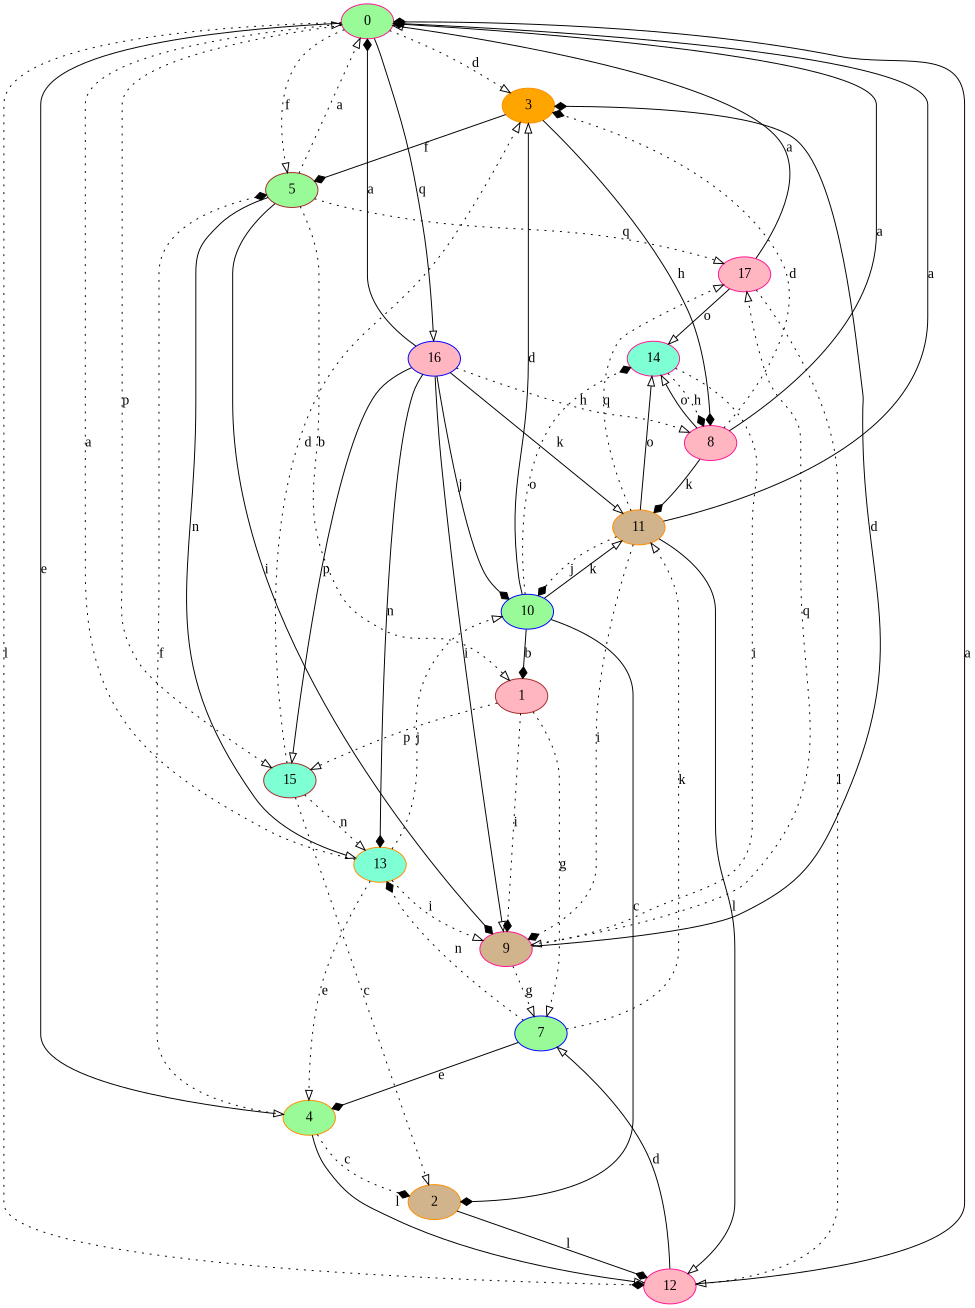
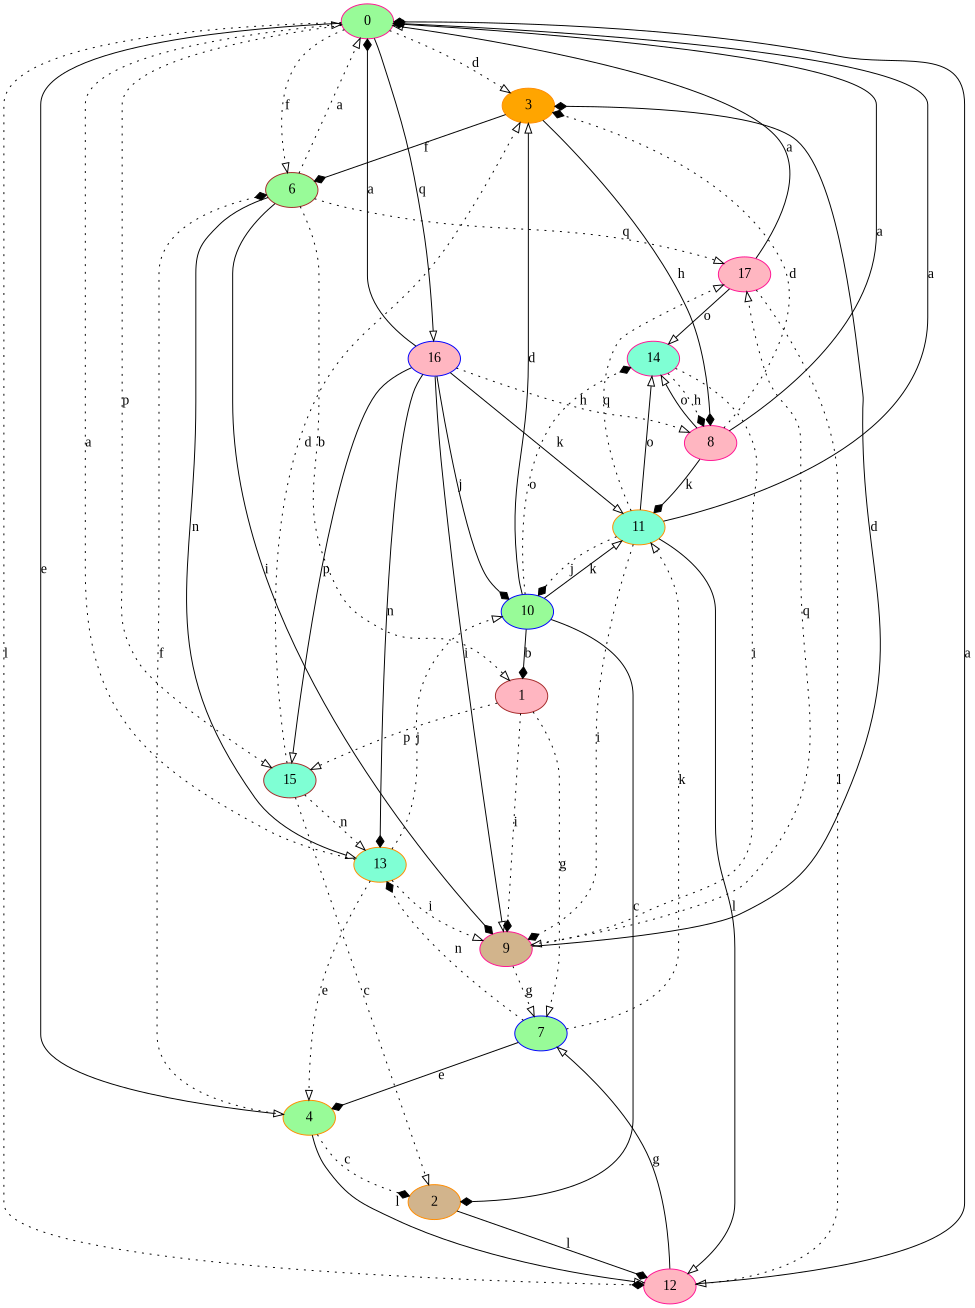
(292, 190) -> (292, 190)
(639, 527) -> (639, 527)
(656, 1160) -> (656, 1160)
